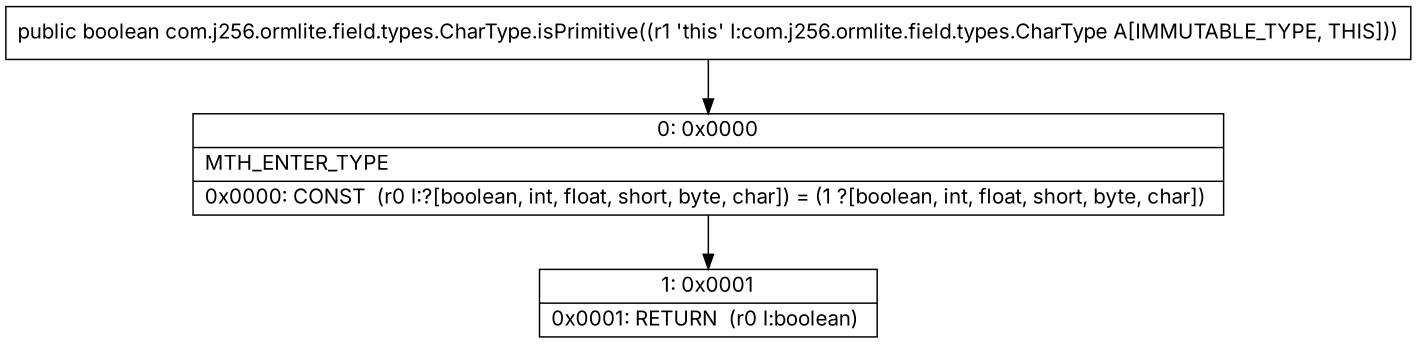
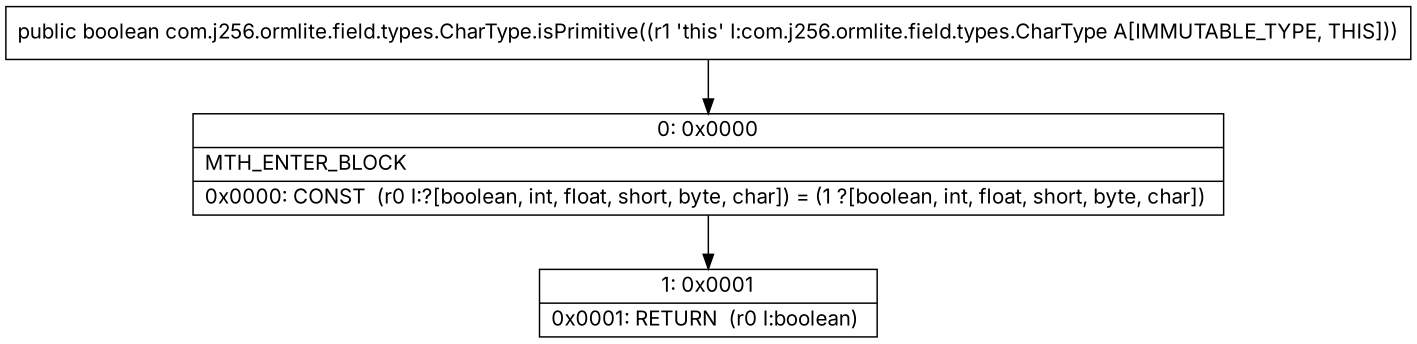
(297, 164) -> (307, 164)
